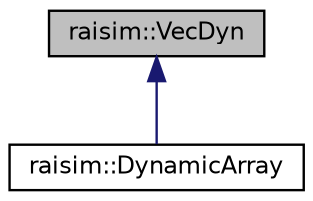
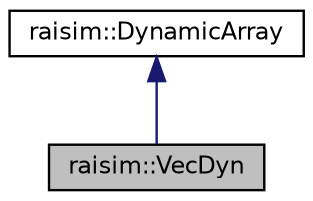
(157, 113) -> (157, 113)
